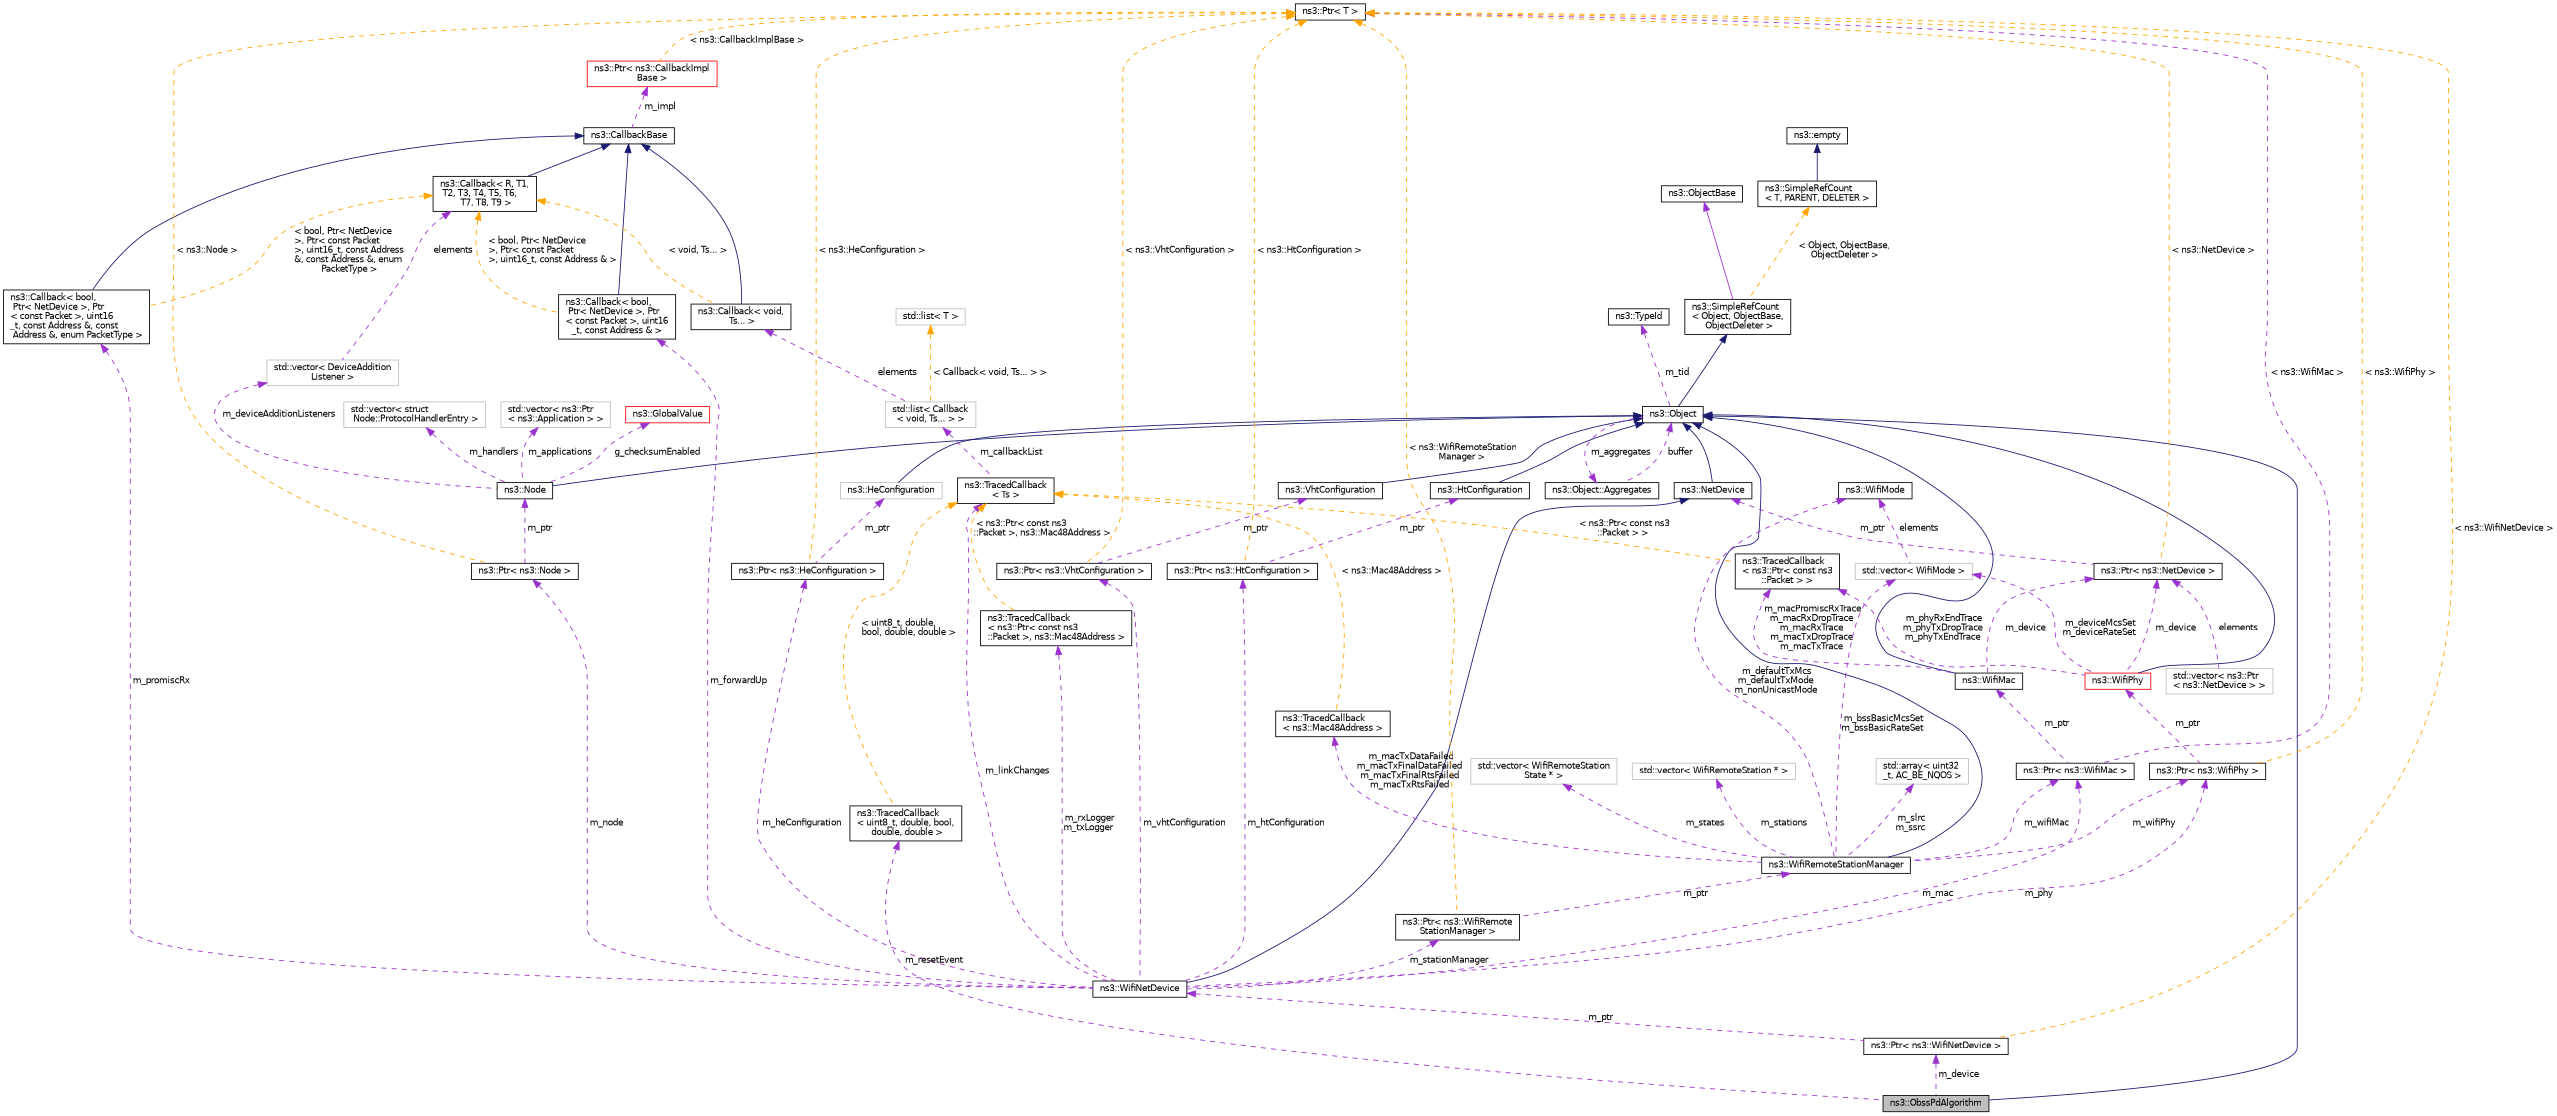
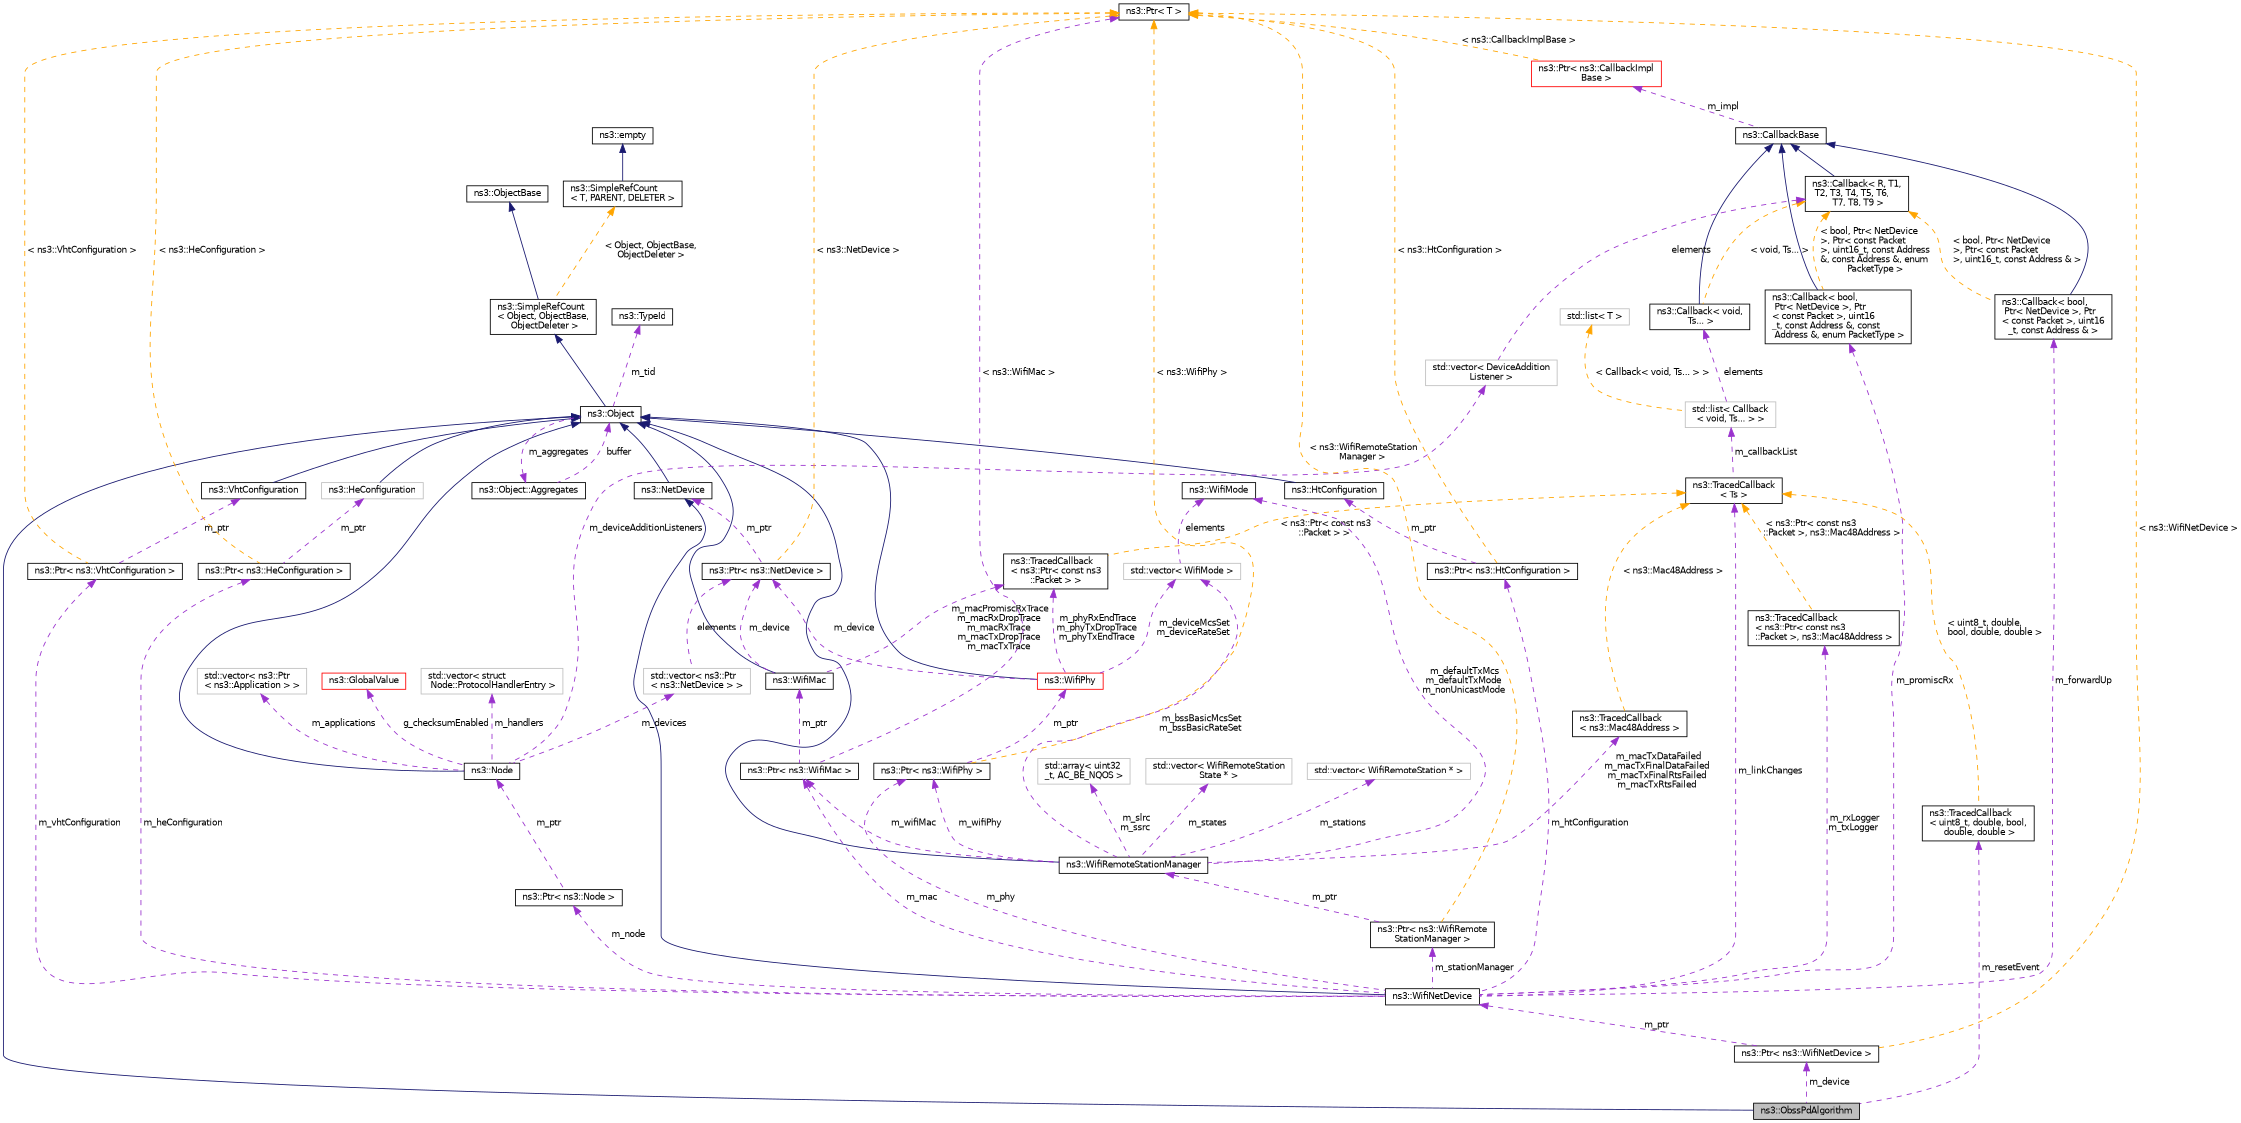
(386, 35) -> none
(1720, 255) -> (525, 255)
none -> (591, 733)
